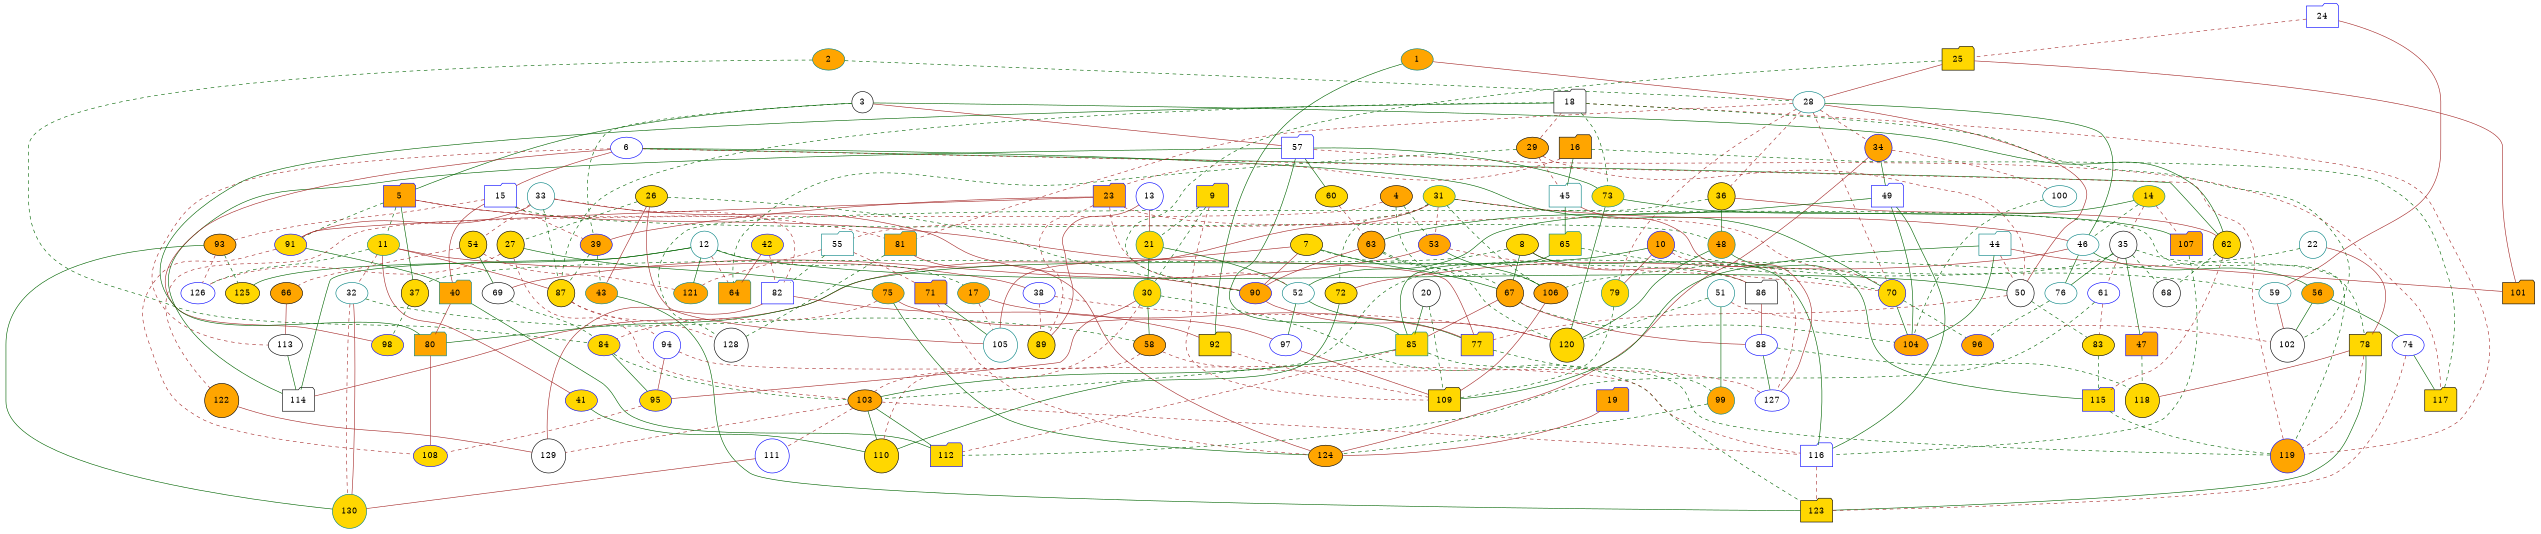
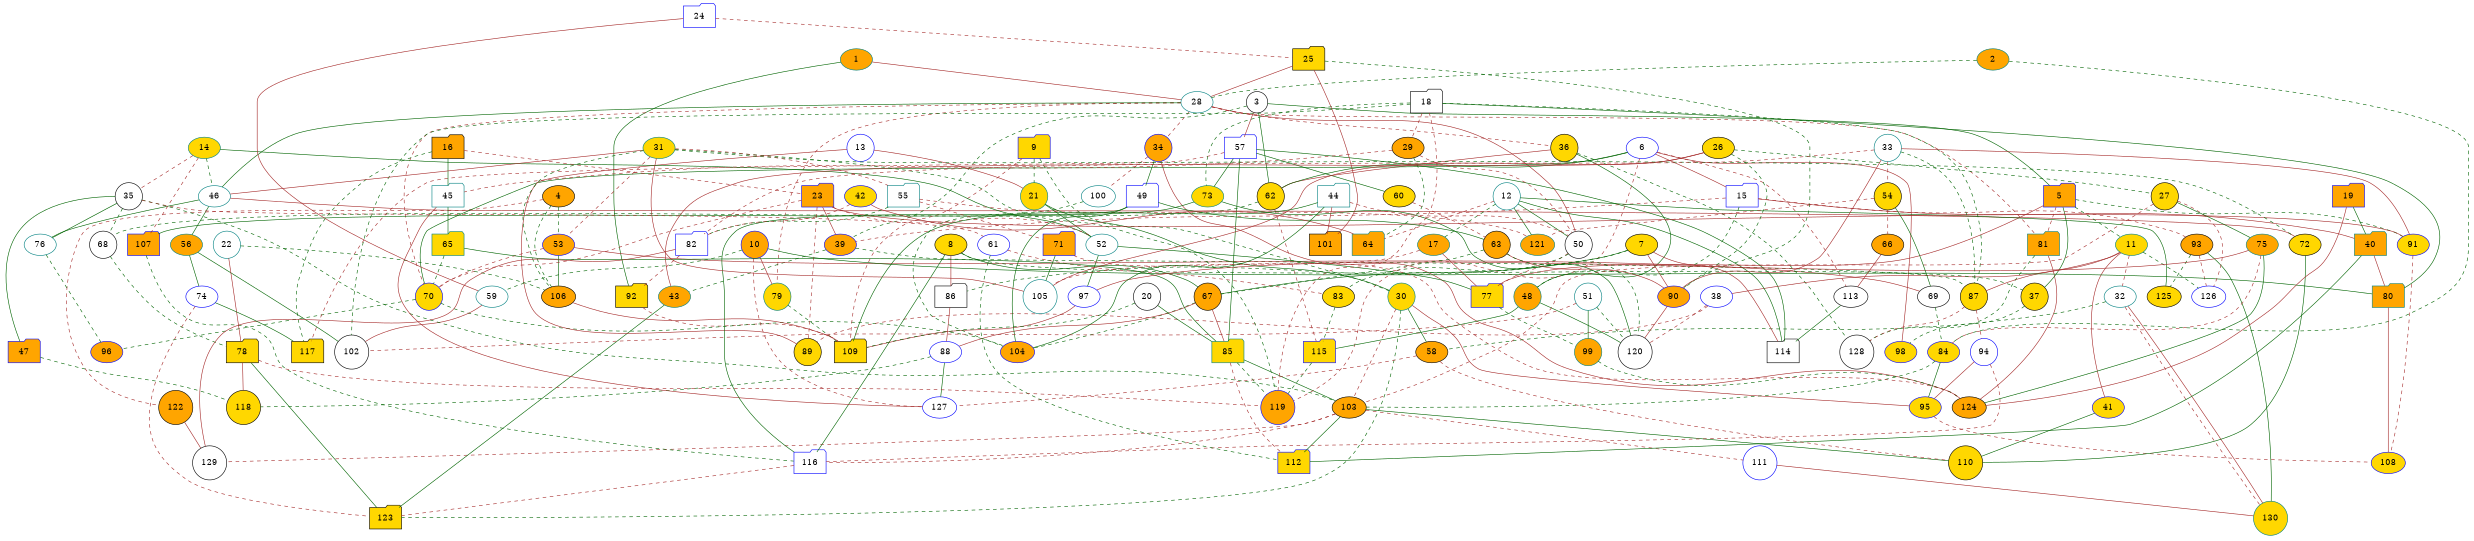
(367, 261) -> (2358, 218)
(2269, 264) -> (160, 313)
(997, 312) -> (662, 271)
(1902, 320) -> (821, 322)
(1567, 345) -> (1635, 352)
